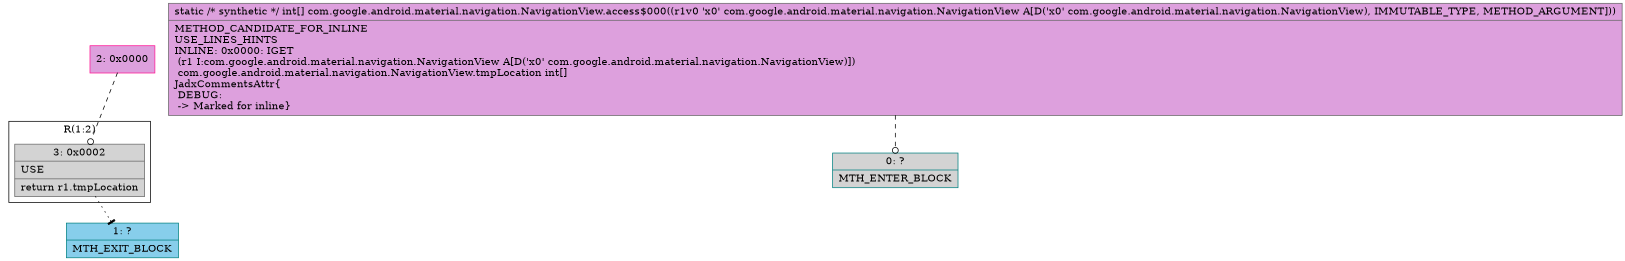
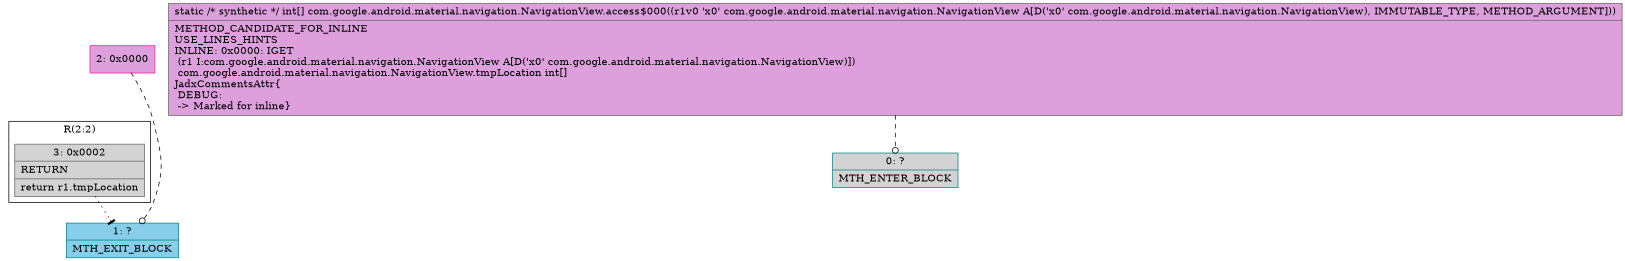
(105, 106) -> (159, 145)
(80, 130) -> (80, 130)
(33, 170) -> (45, 170)
